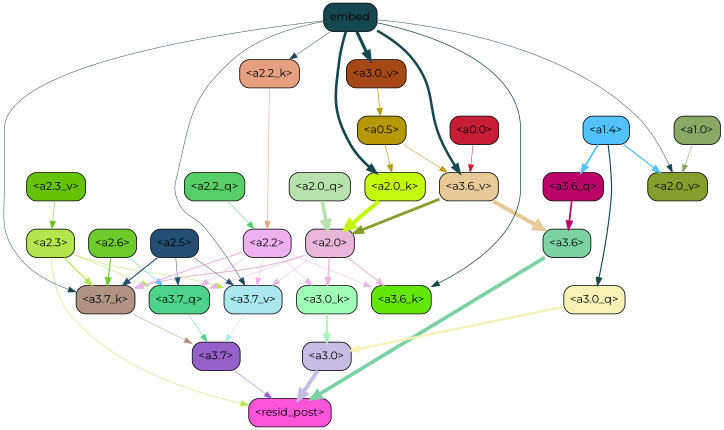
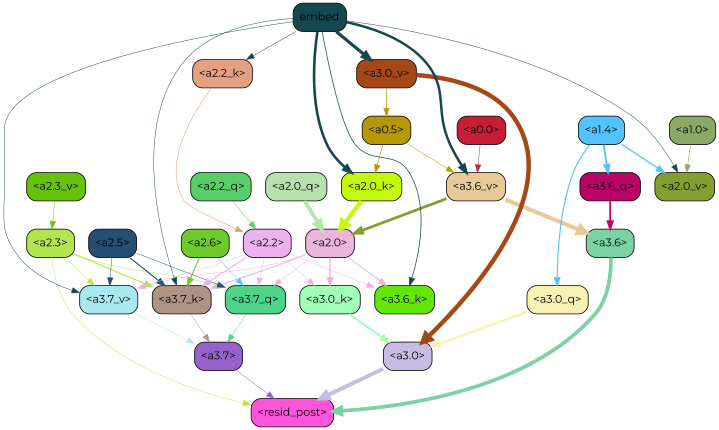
none -> (526, 186)
(610, 211) -> (564, 208)
